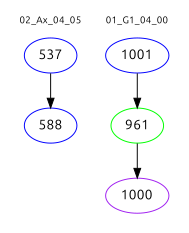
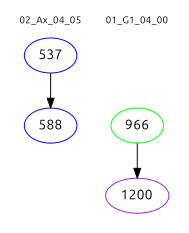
(137, 55) -> none
(137, 126) -> (137, 126)
(137, 196) -> (137, 196)
